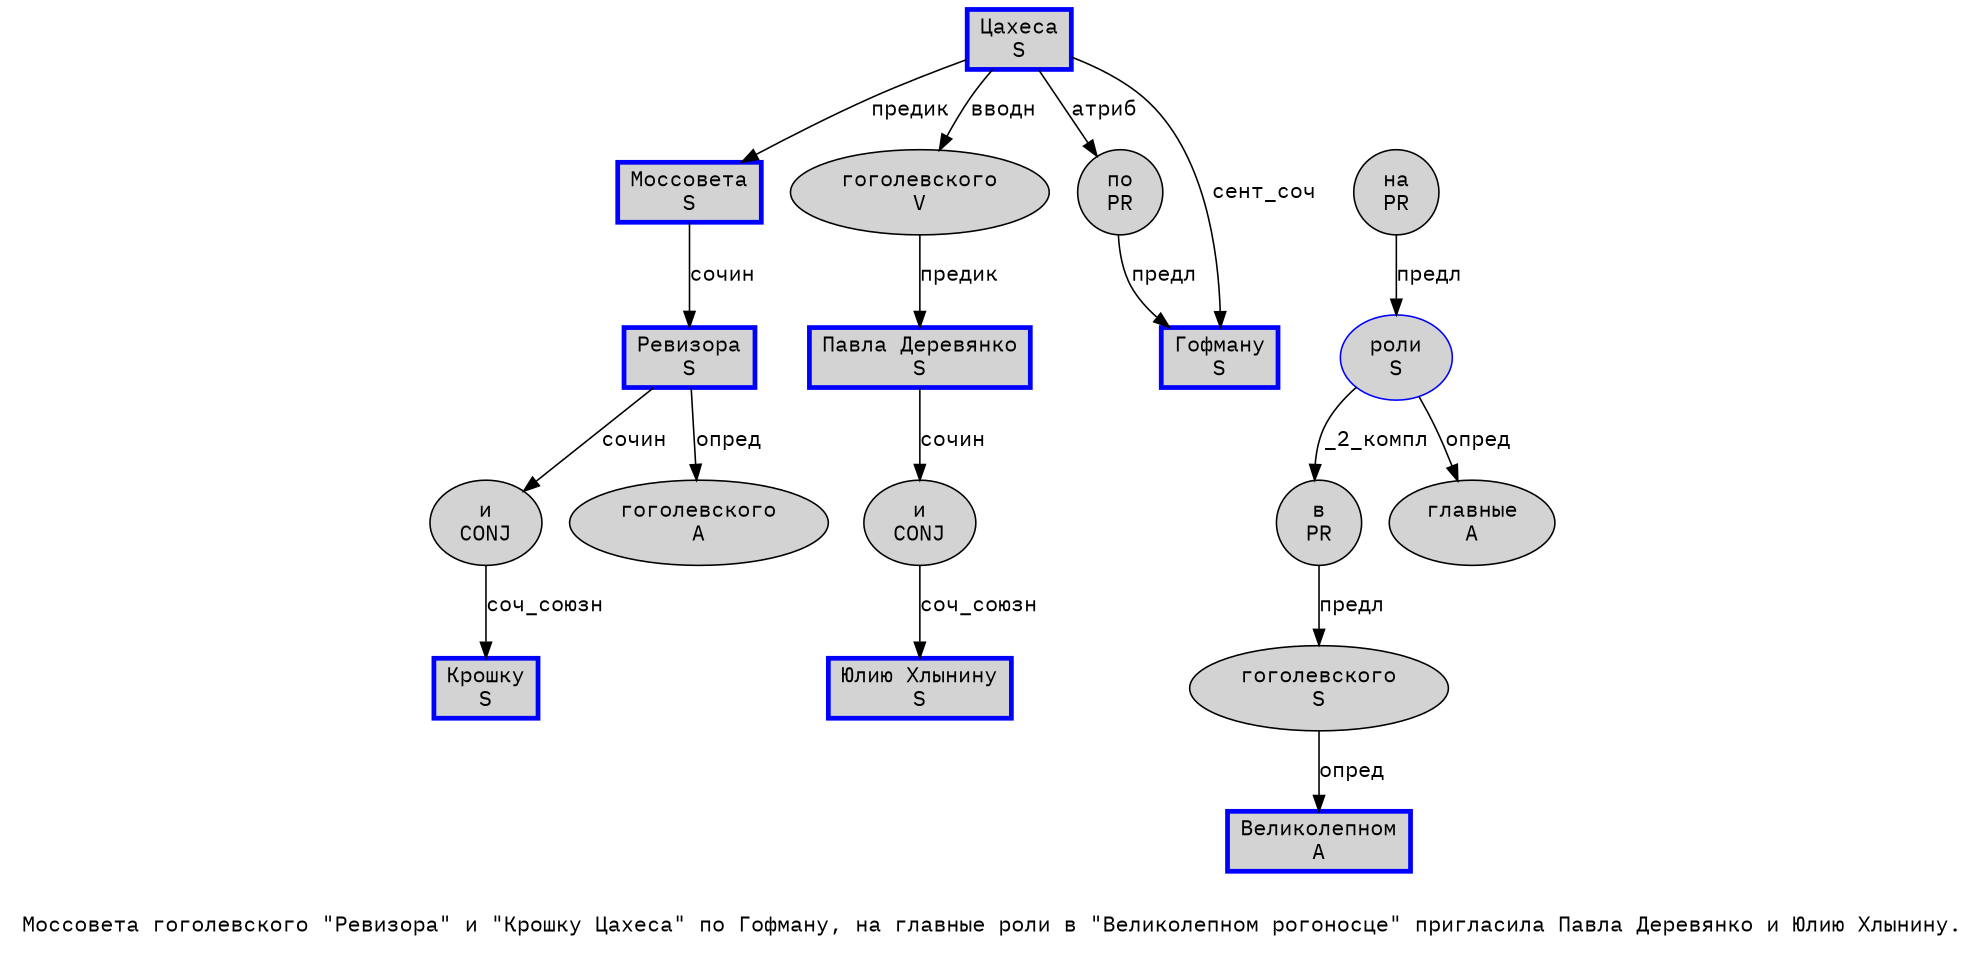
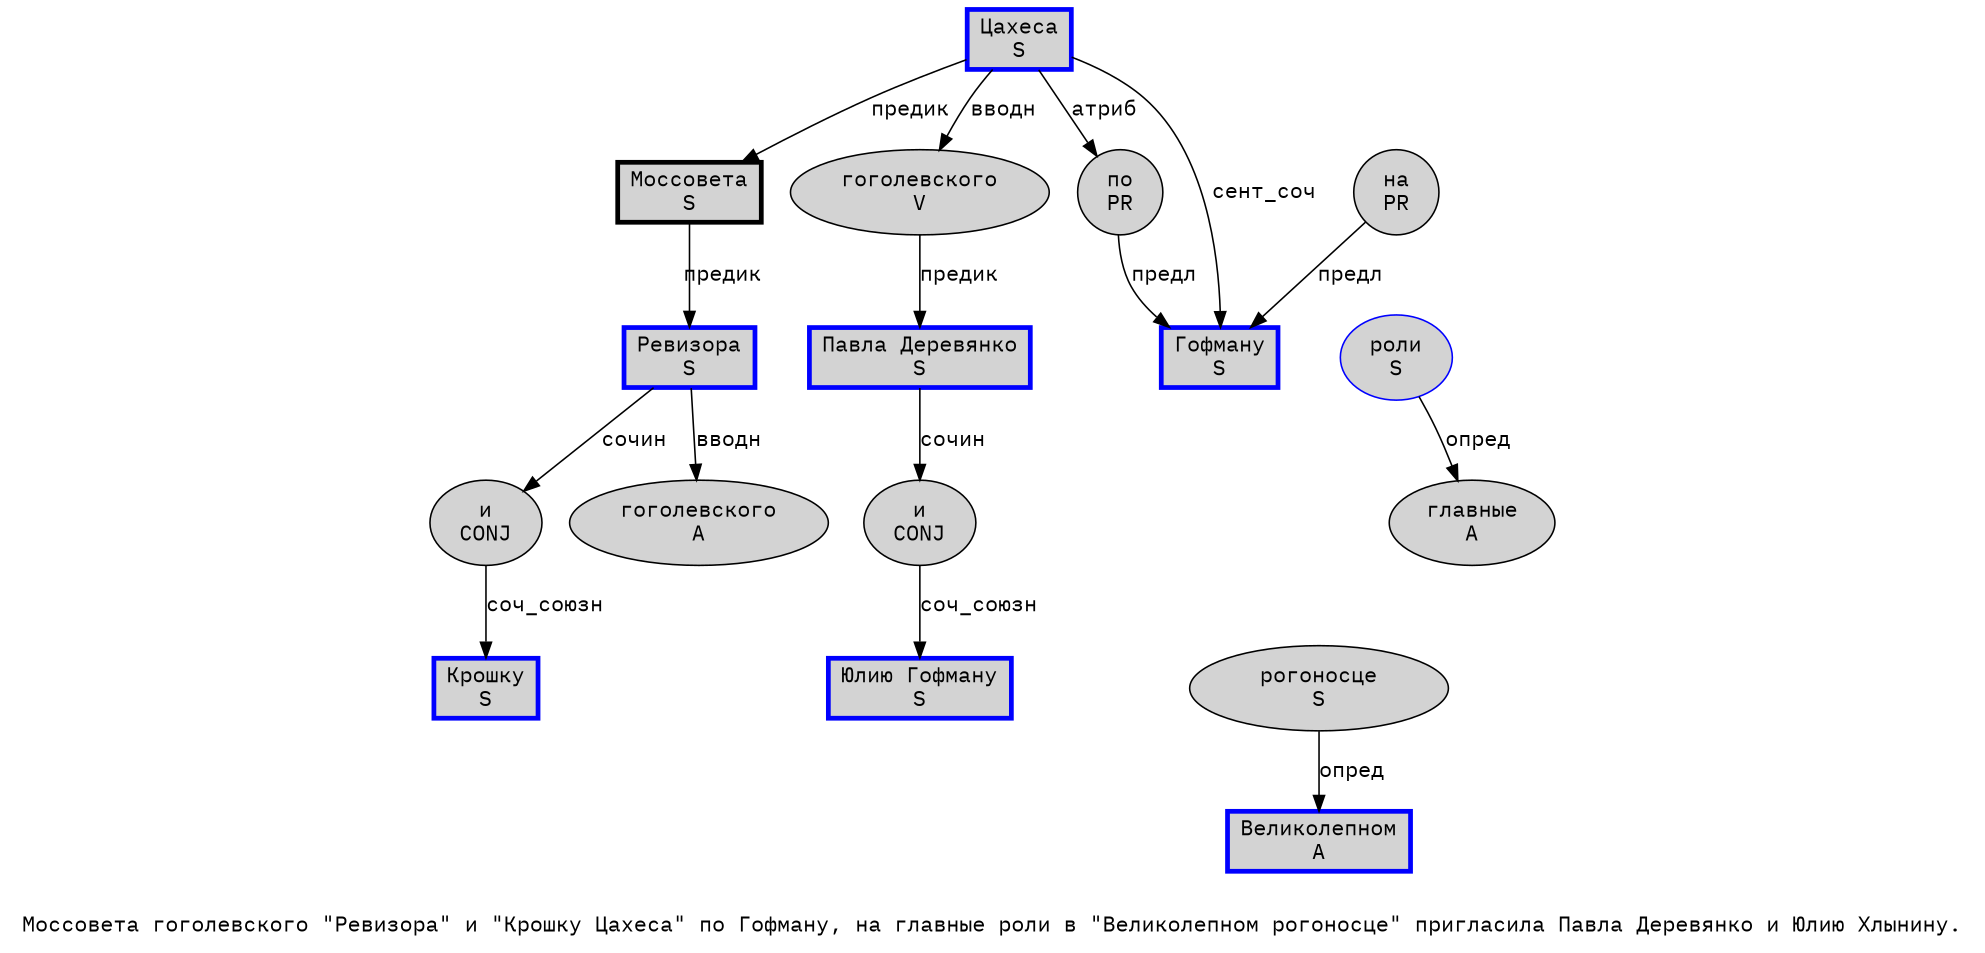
(690, 192) -> (690, 192)
(1396, 267) -> (1314, 269)
(723, 275) -> (723, 275)
(729, 440) -> (729, 440)
(1319, 523) -> none
(920, 688) -> (920, 688)
(1319, 688) -> (1319, 688)
